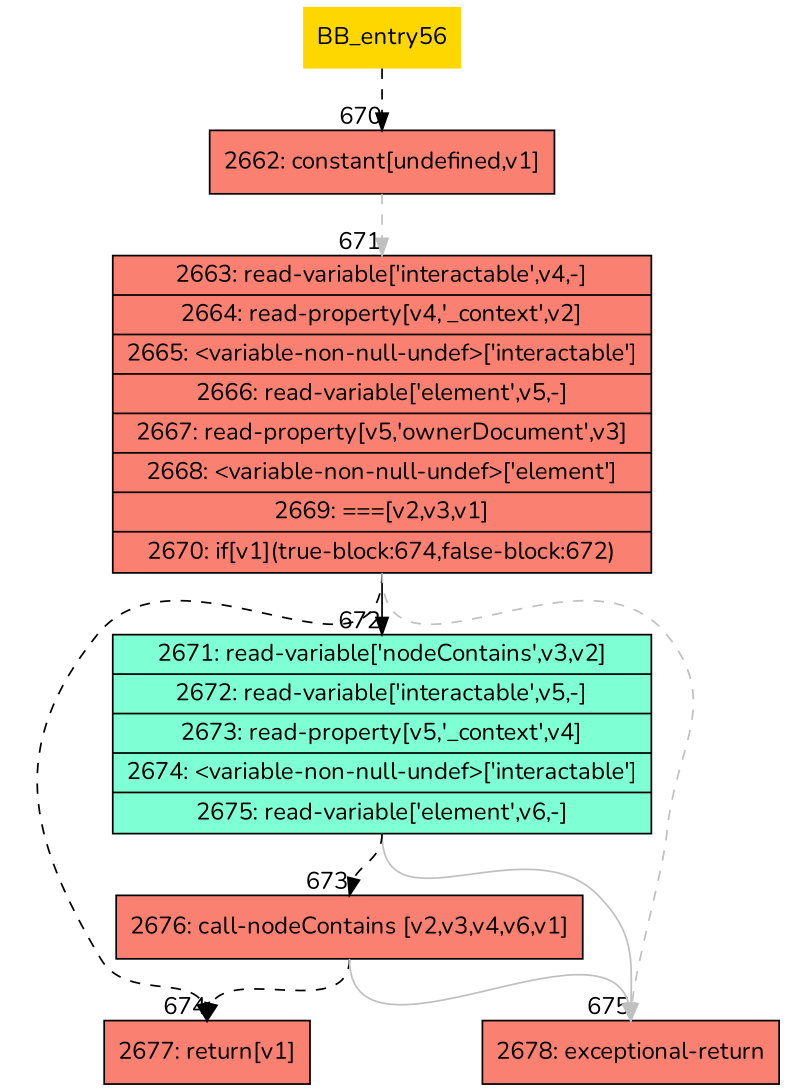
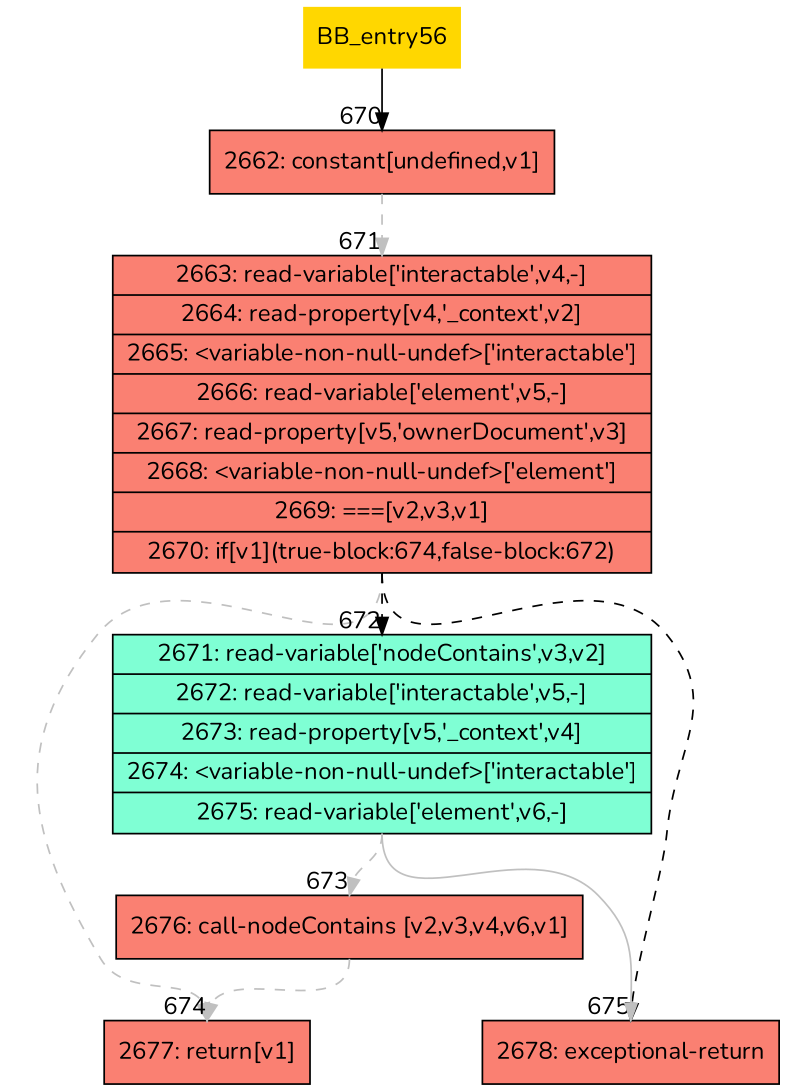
(382, 91) -> (382, 91)
(382, 595) -> (382, 595)
(682, 657) -> (682, 657)
(60, 694) -> (60, 694)
(372, 858) -> (372, 858)
(287, 990) -> (287, 990)
(482, 992) -> none
